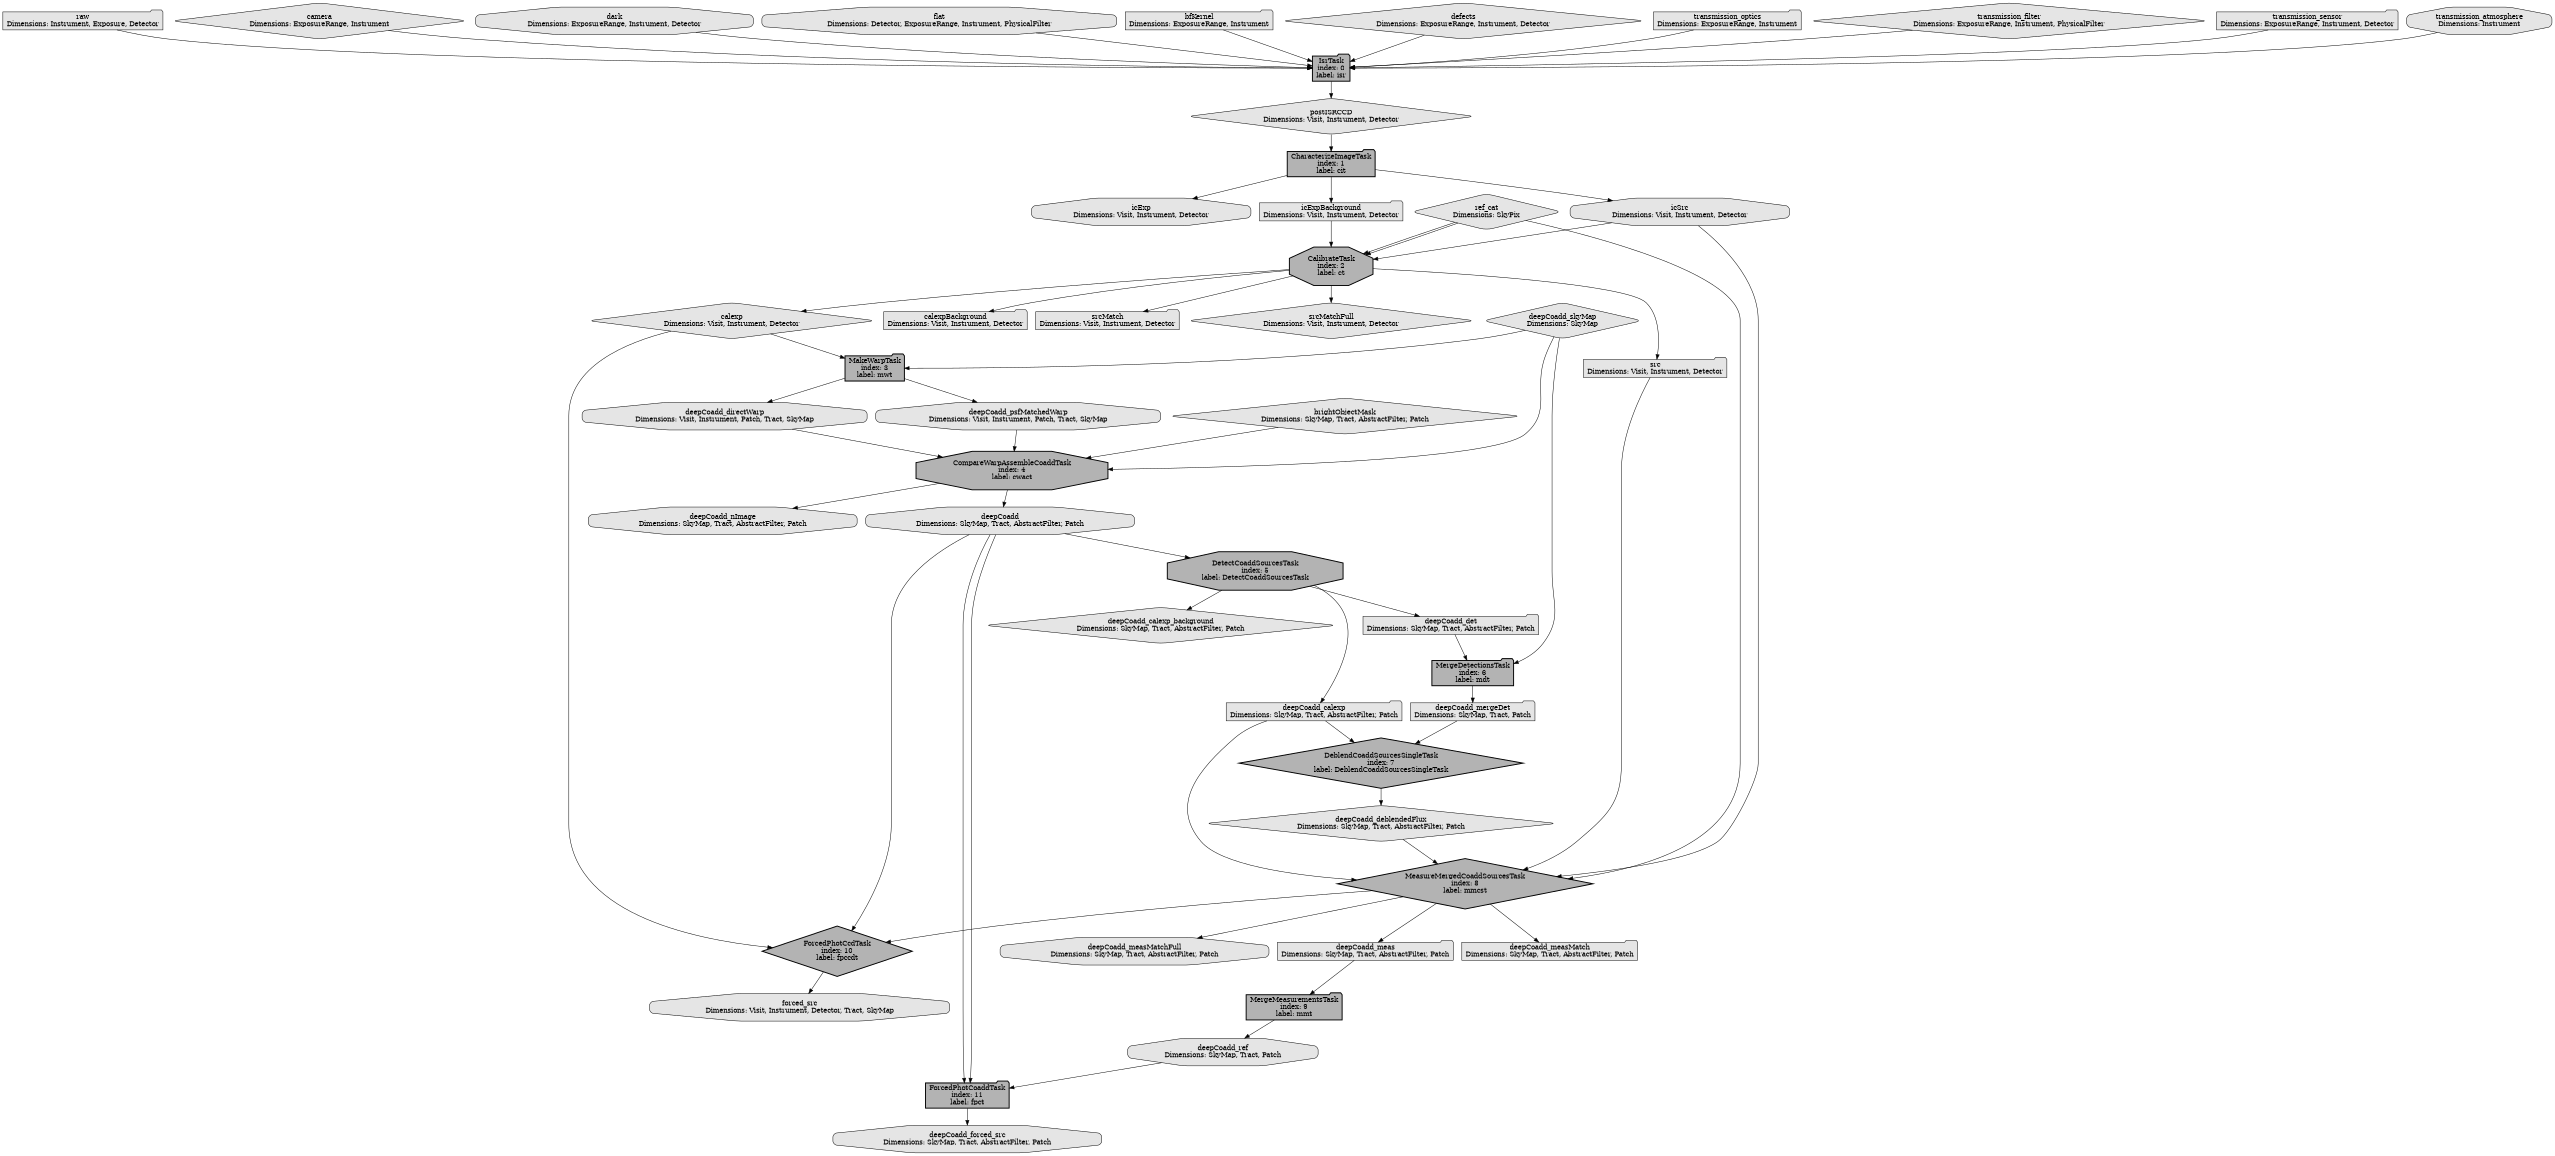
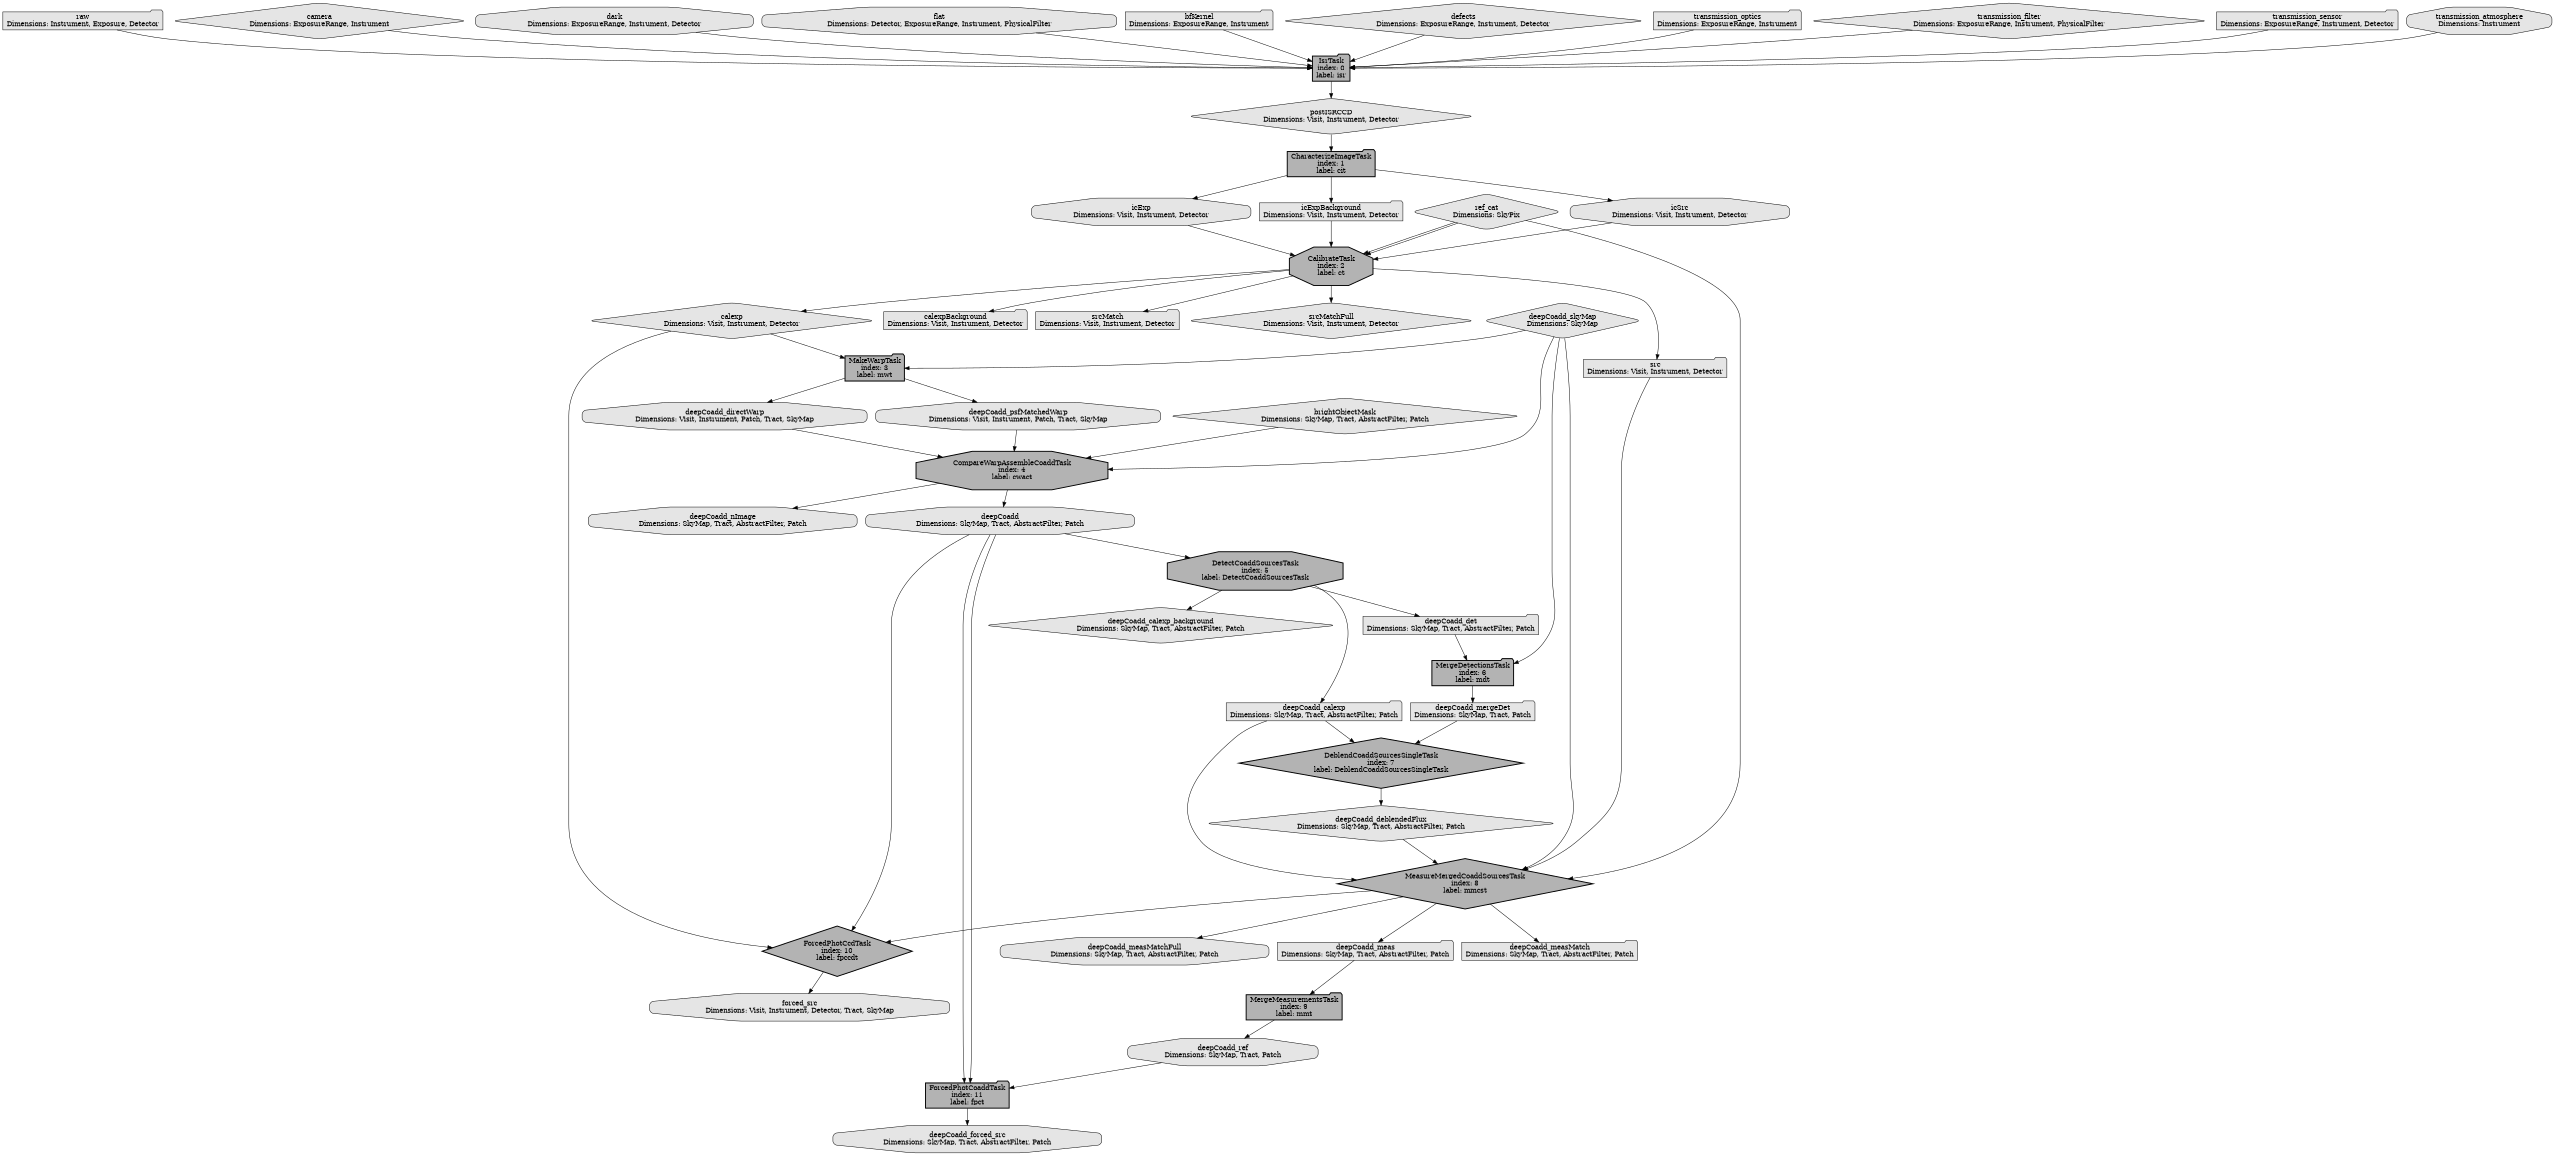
none -> (1239, 240)
(1758, 609) -> (1570, 613)
